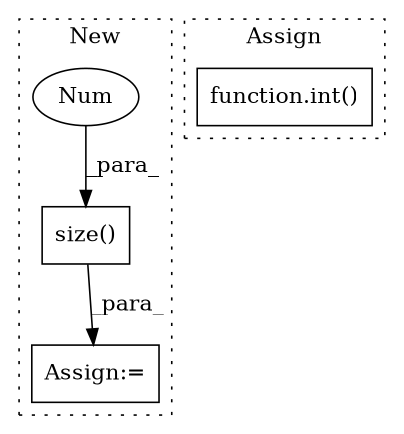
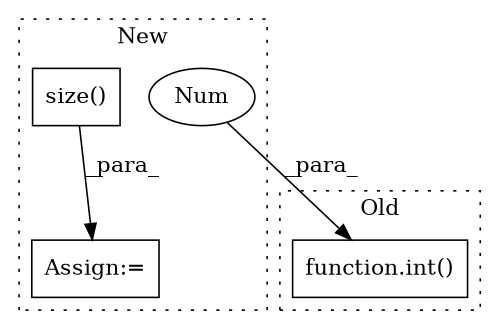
(285, 37) -> (380, 209)
(86, 158) -> (283, 176)
